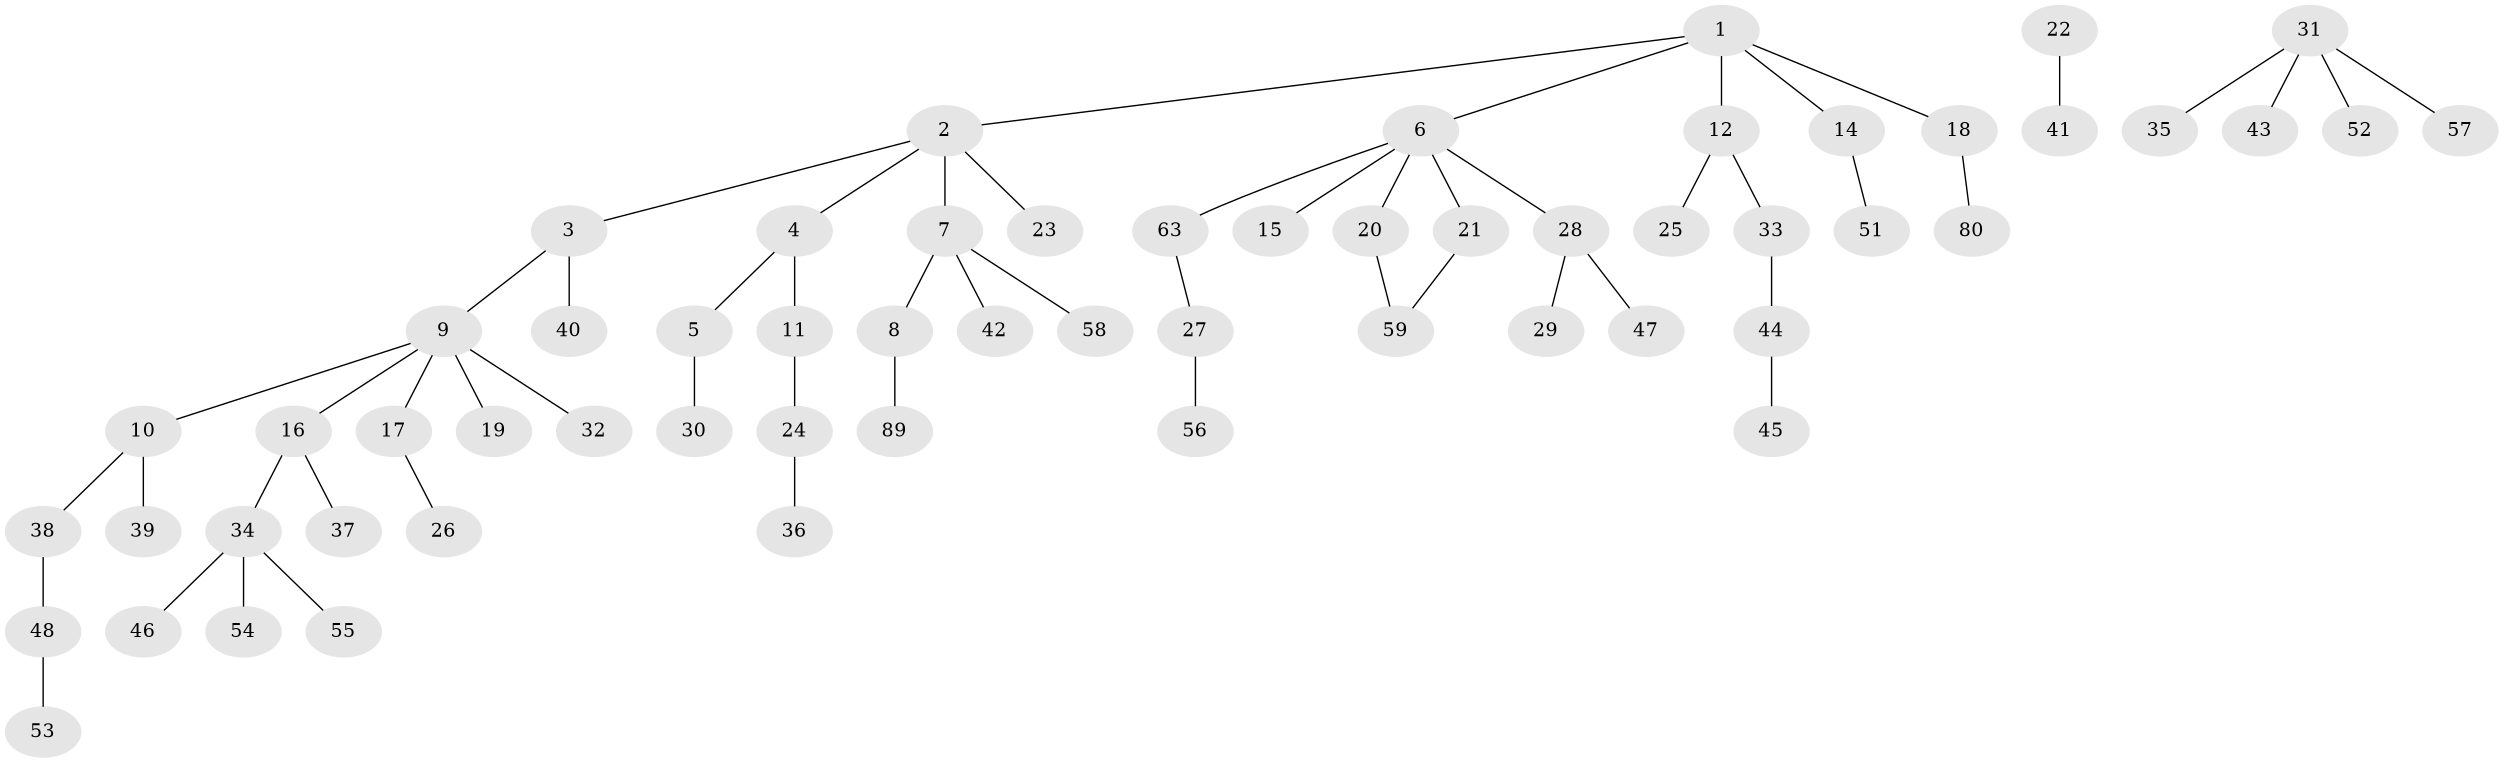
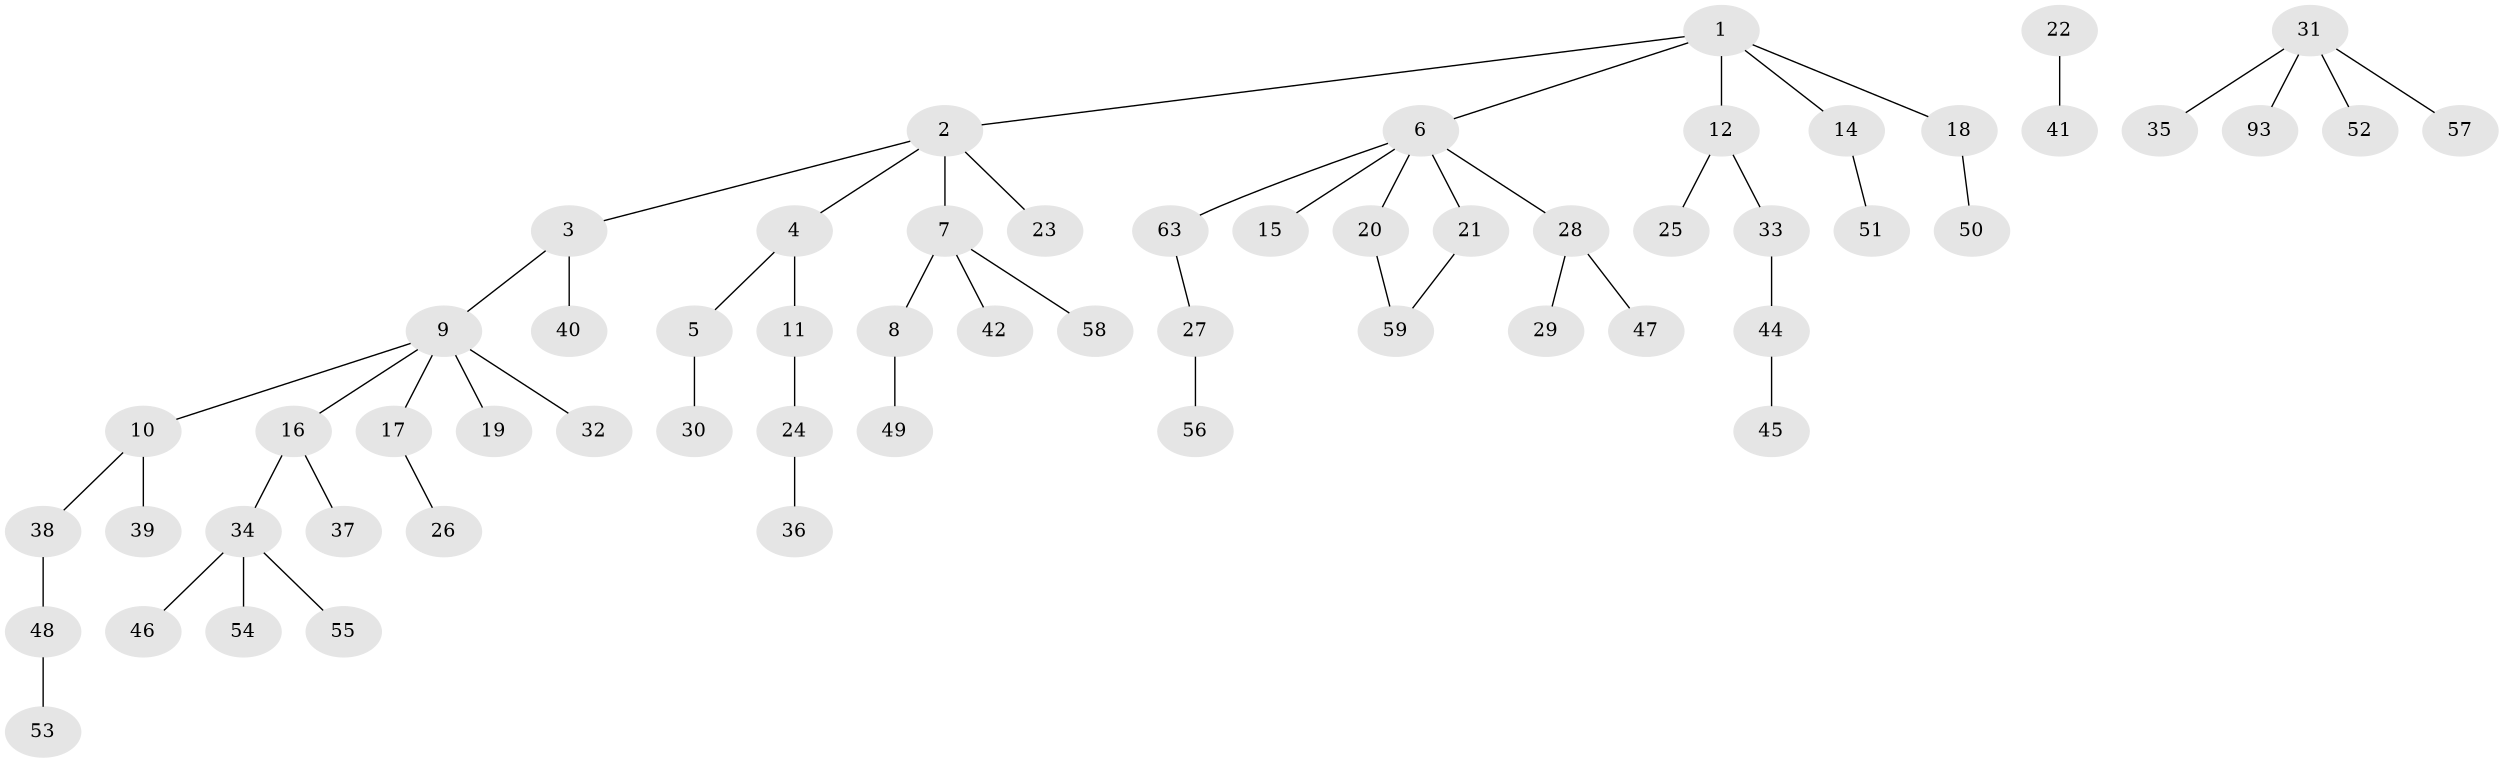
(2260, 131) -> (2260, 131)
(1972, 231) -> (1972, 231)
(895, 431) -> (895, 431)
